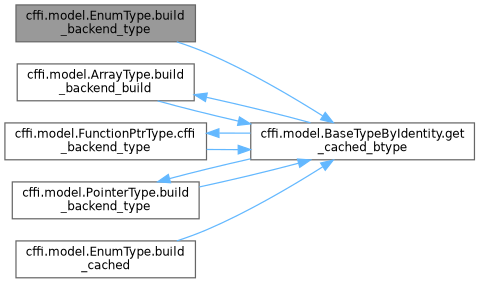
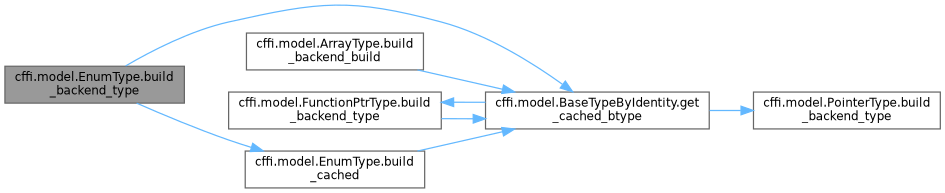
(259, 109) -> none
none -> (193, 127)
(106, 141) -> (335, 110)
(249, 176) -> none
